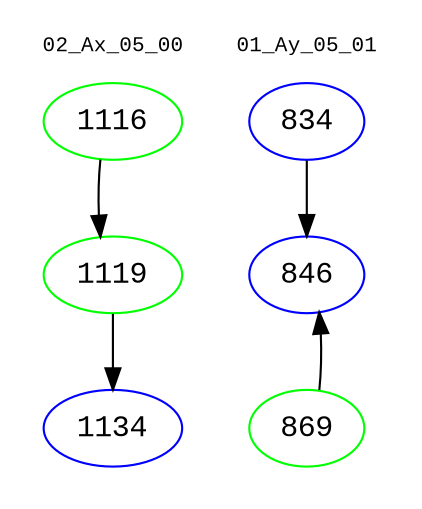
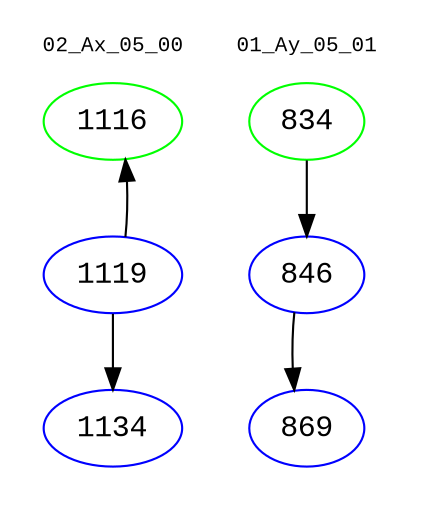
(307, 121) -> (307, 121)
(99, 187) -> (127, 209)
(113, 275) -> (113, 275)
(321, 362) -> (293, 340)
(307, 428) -> (307, 428)
